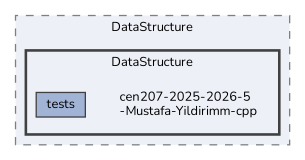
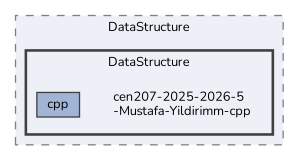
(61, 105) -> (58, 105)
